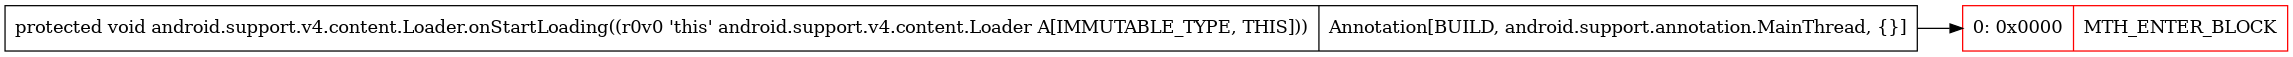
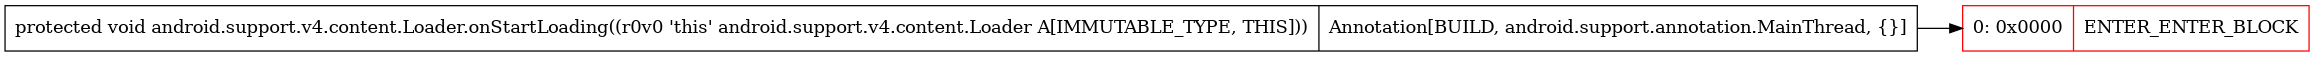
(2181, 28) -> (2191, 28)
